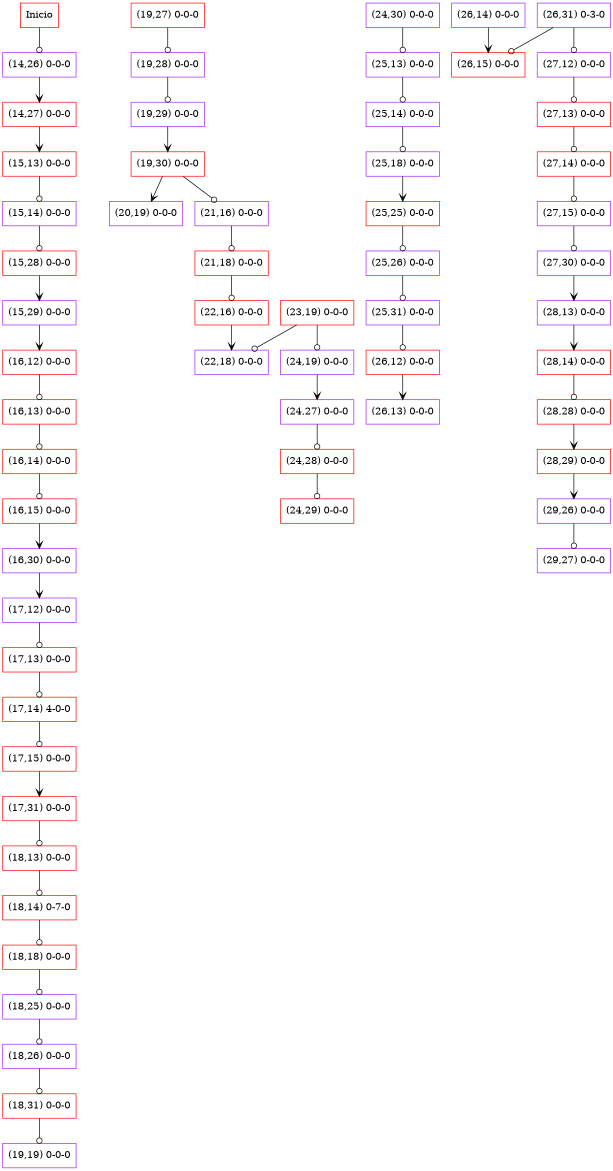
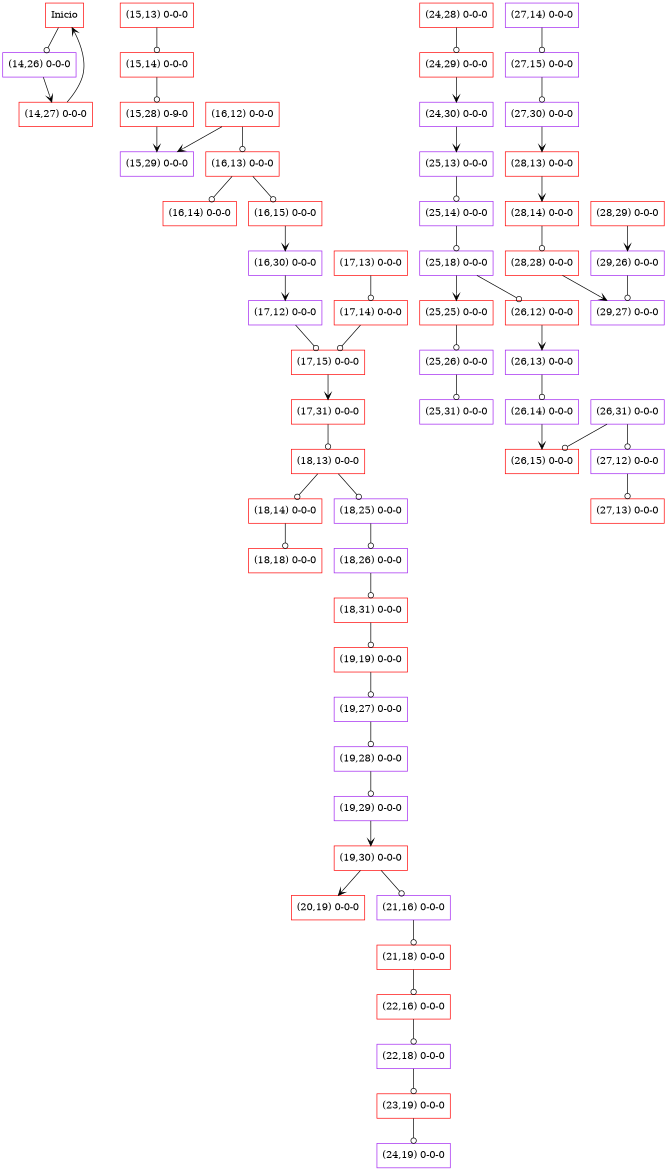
(168, 15) -> (371, 709)
(574, 15) -> (628, 412)
(403, 37) -> (456, 136)
none -> (456, 86)
(39, 136) -> (84, 69)
(574, 137) -> none
(574, 164) -> (542, 15)
(39, 214) -> (157, 65)
(146, 214) -> (328, 908)
(39, 263) -> (157, 114)
(574, 313) -> (542, 164)
(39, 334) -> (203, 137)
(232, 334) -> (414, 1029)
(403, 335) -> (497, 287)
(277, 336) -> (414, 1079)
none -> (542, 384)
(317, 412) -> none
(574, 433) -> (582, 286)
(39, 484) -> (262, 187)
(39, 632) -> (305, 336)
none -> (371, 682)
(39, 709) -> (371, 313)
(39, 908) -> (285, 511)
(39, 979) -> (348, 484)
(39, 1156) -> (371, 660)
